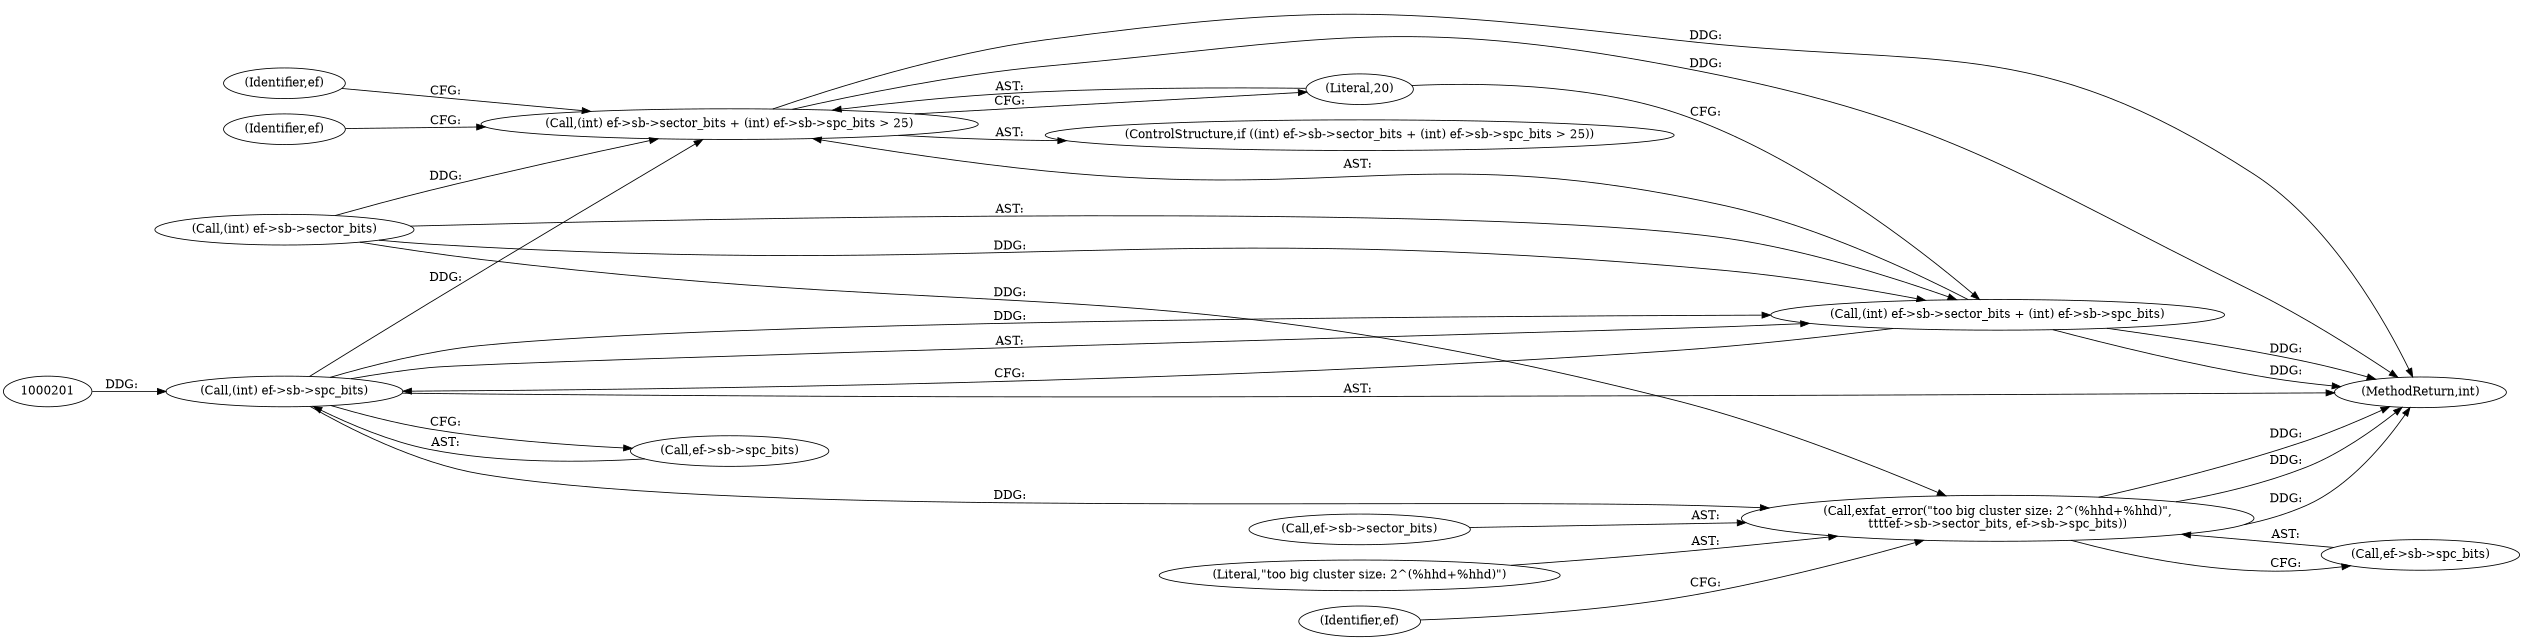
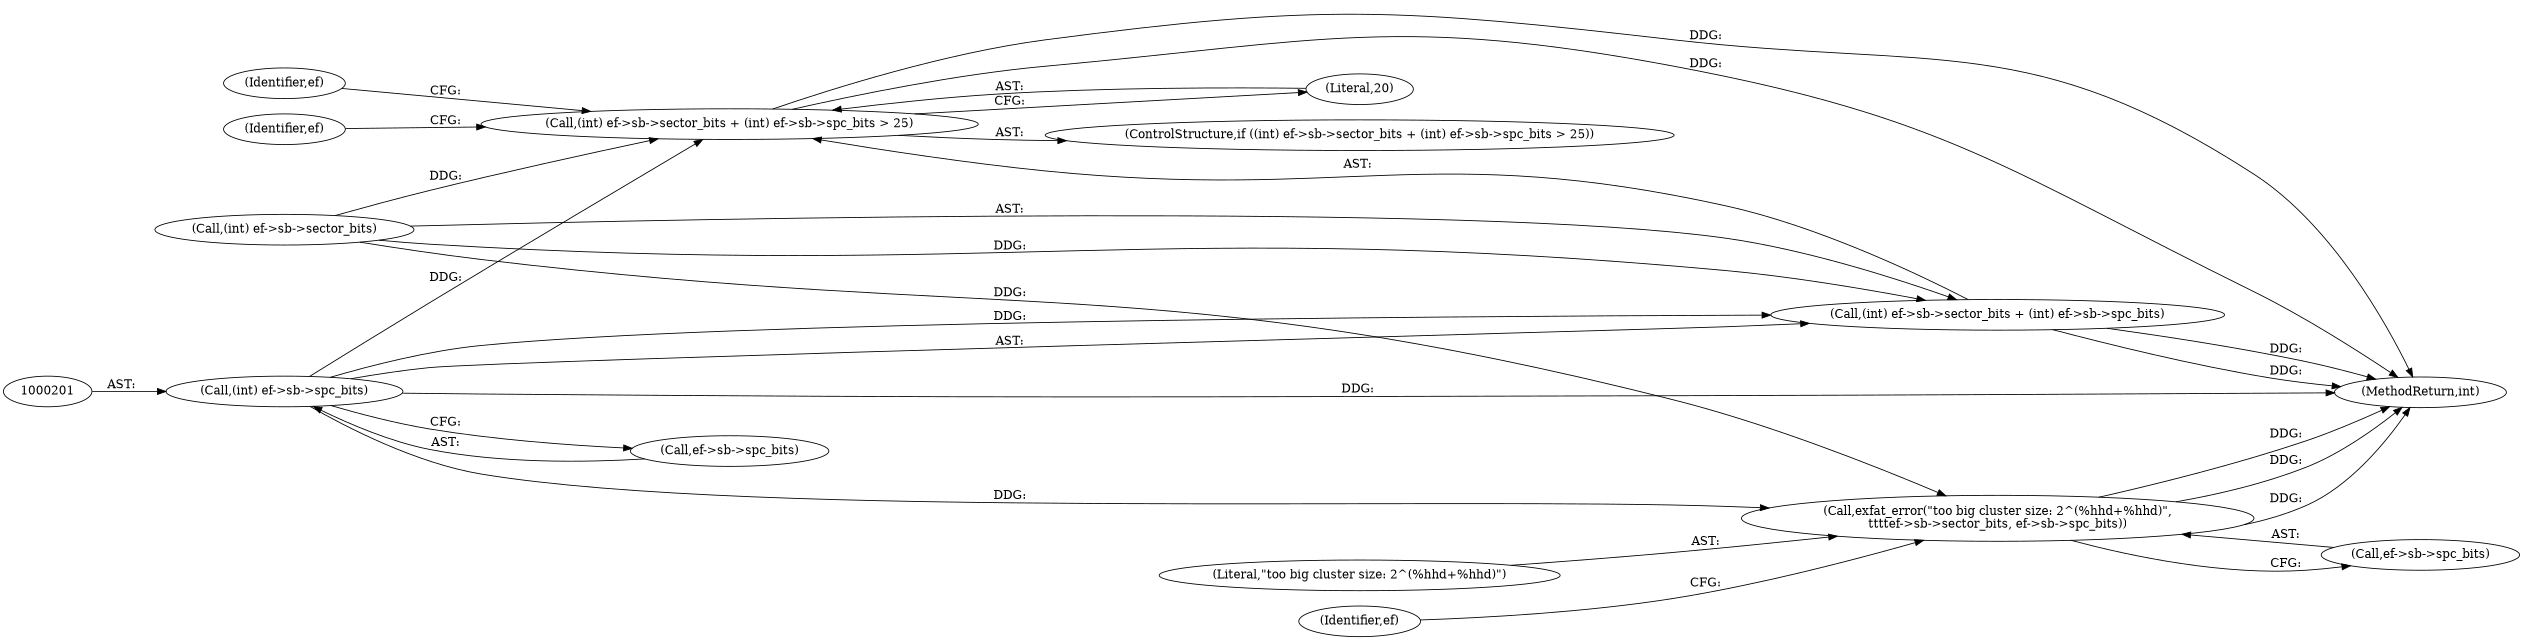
(1715, 128) -> none
(1153, 377) -> none
(123, 385) -> (123, 385)
(1360, 389) -> (1360, 389)
(1360, 529) -> none
